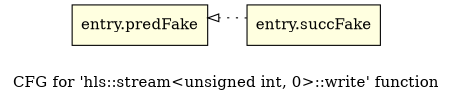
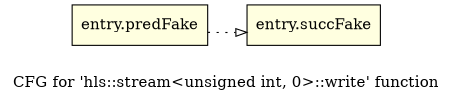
(233, 18) -> (222, 33)
